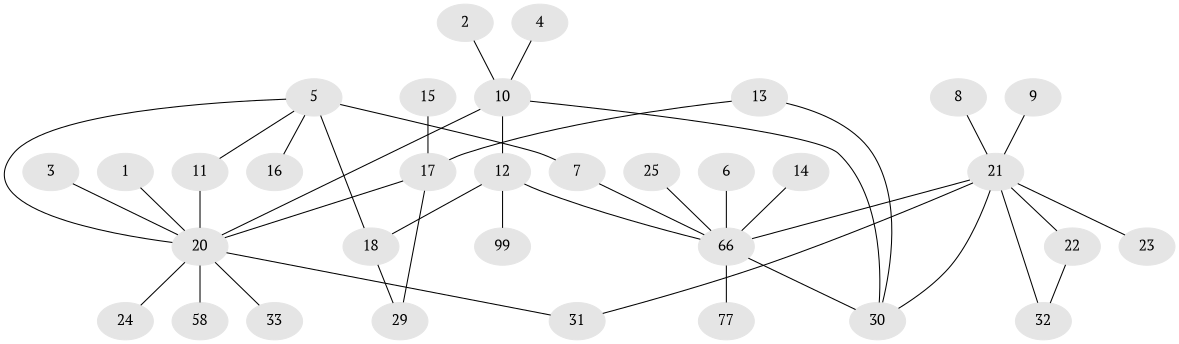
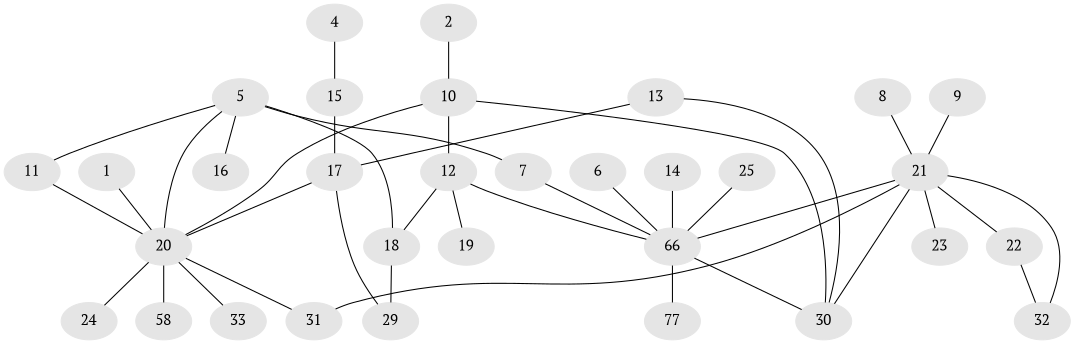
(521, 60) -> (335, 60)
(51, 172) -> none
(503, 247) -> (466, 247)
